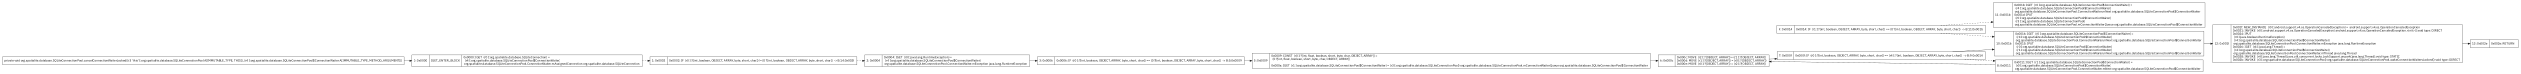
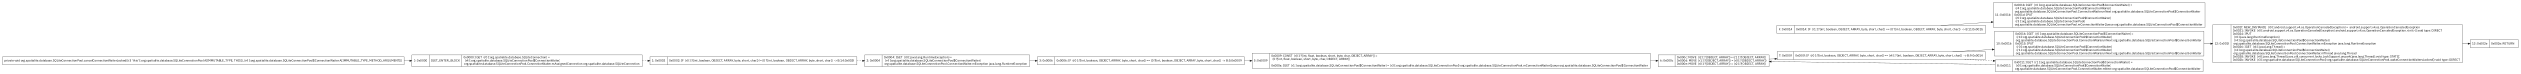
(1966, 24) -> (1966, 24)
(1966, 35) -> none
(2259, 37) -> (2256, 37)
